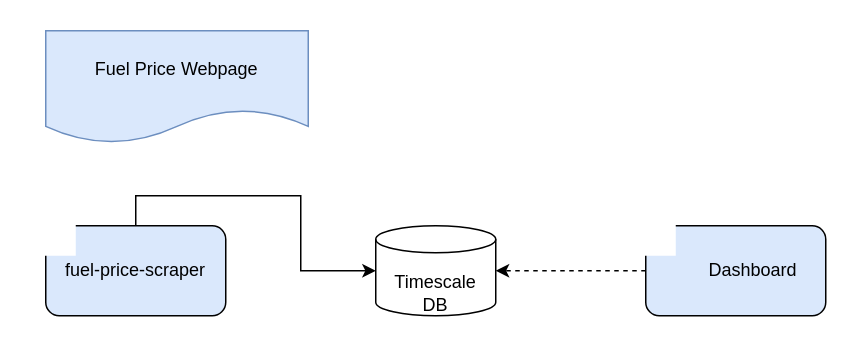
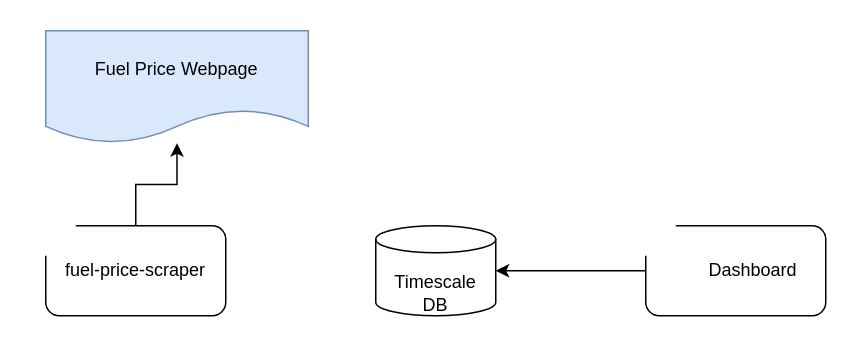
(287, 196) -> (165, 185)
(136, 271) -> (136, 271)
(576, 271) -> (576, 271)
(736, 271) -> (736, 271)
